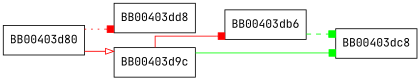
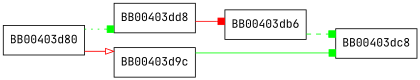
(95, 29) -> (95, 29)
(180, 36) -> (206, 21)
